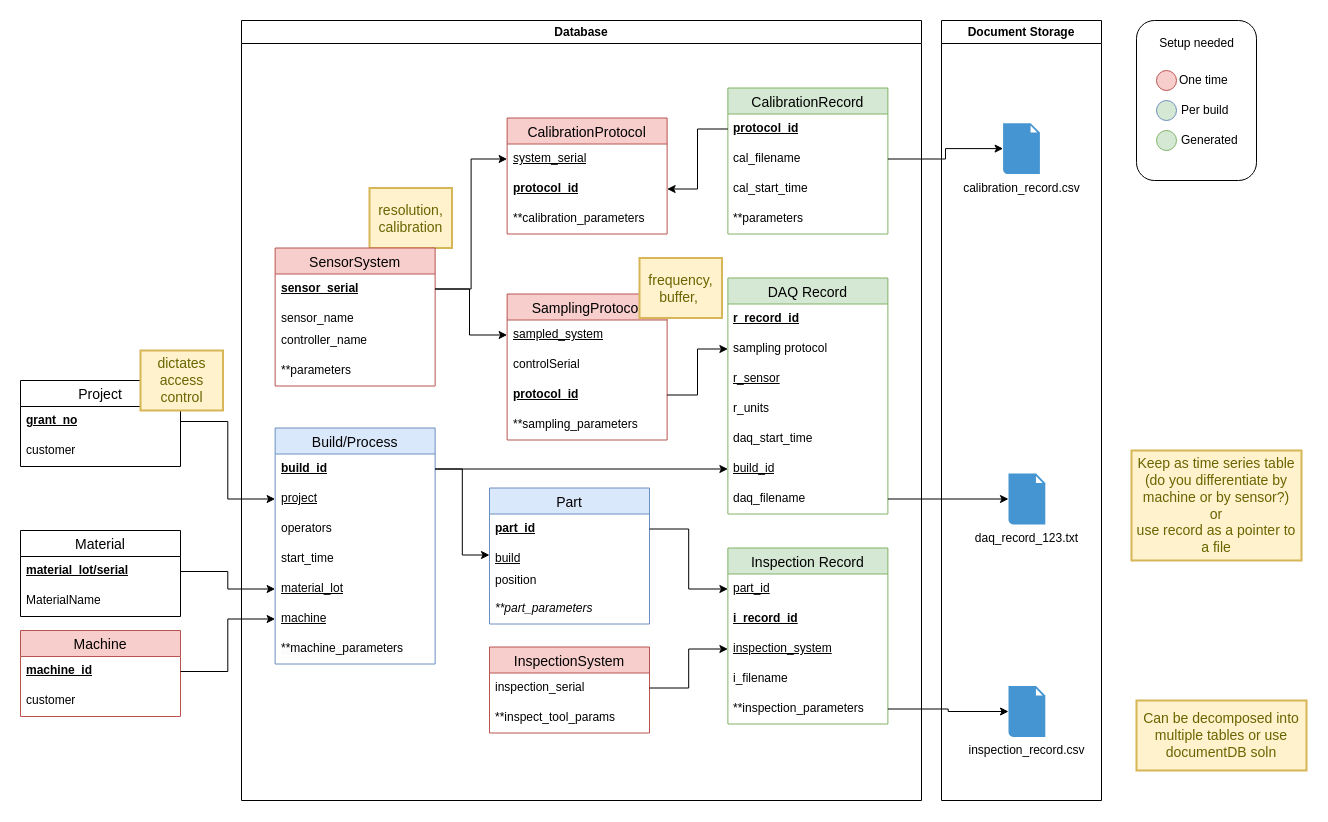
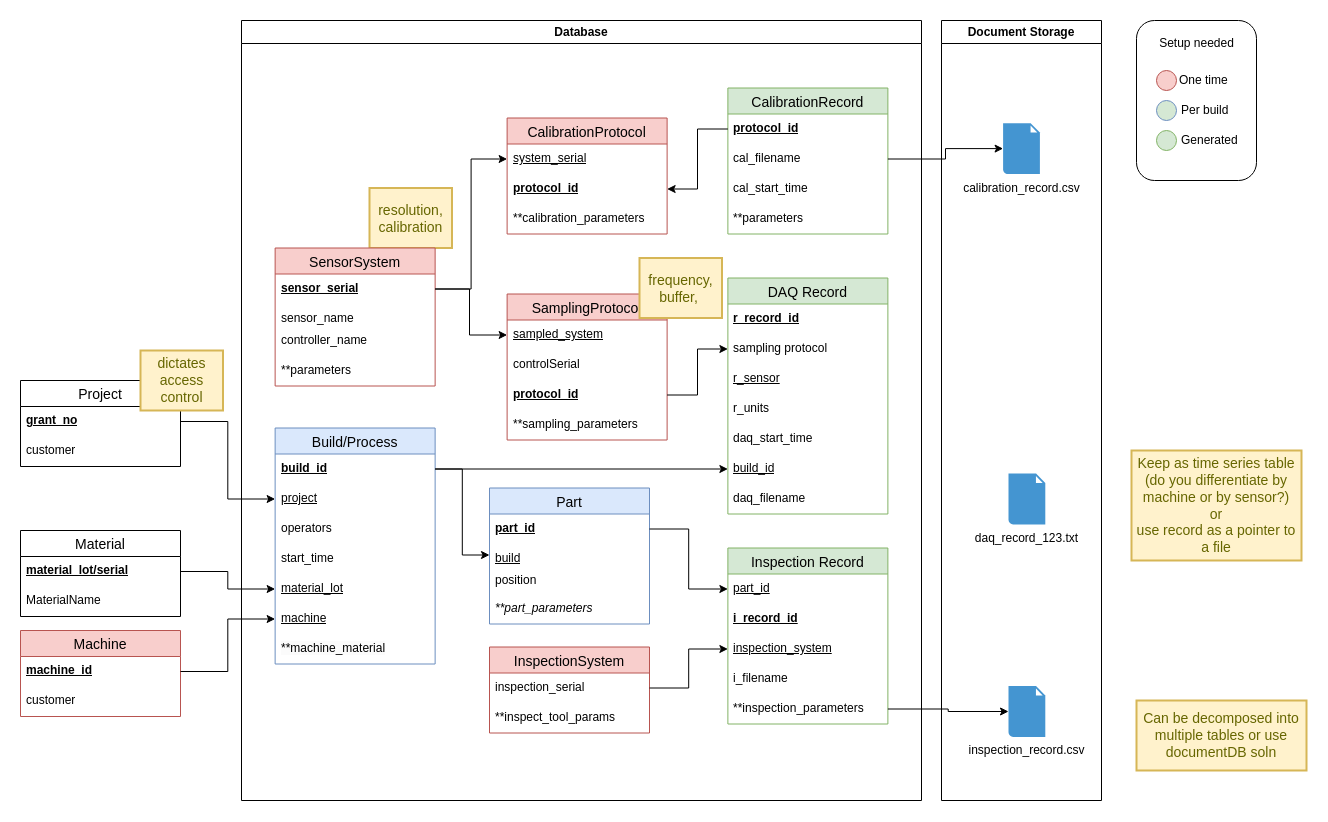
(945, 499) -> none
(347, 649) -> (337, 649)
